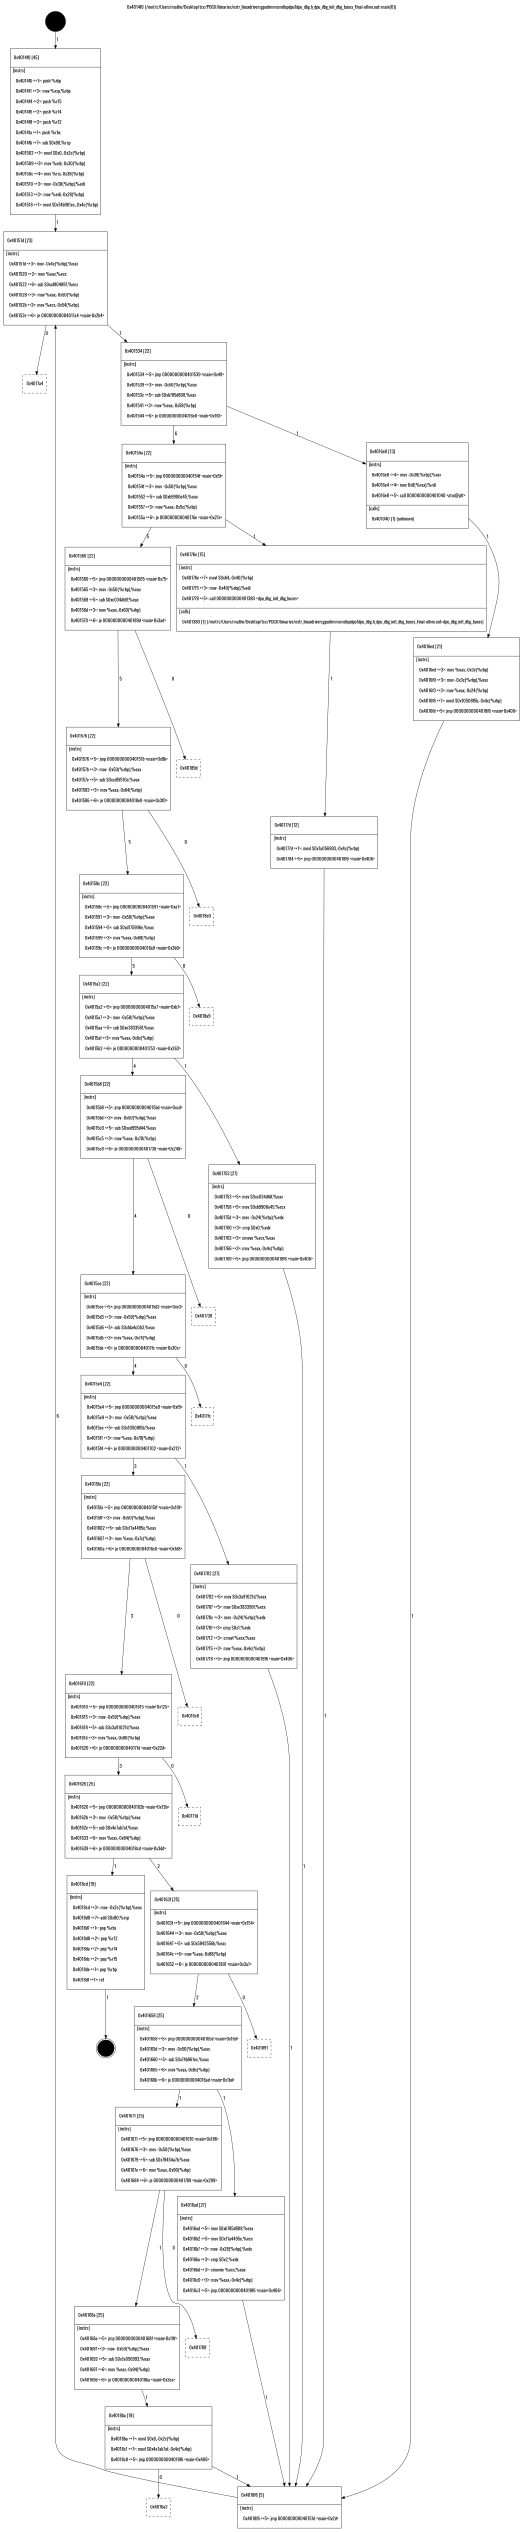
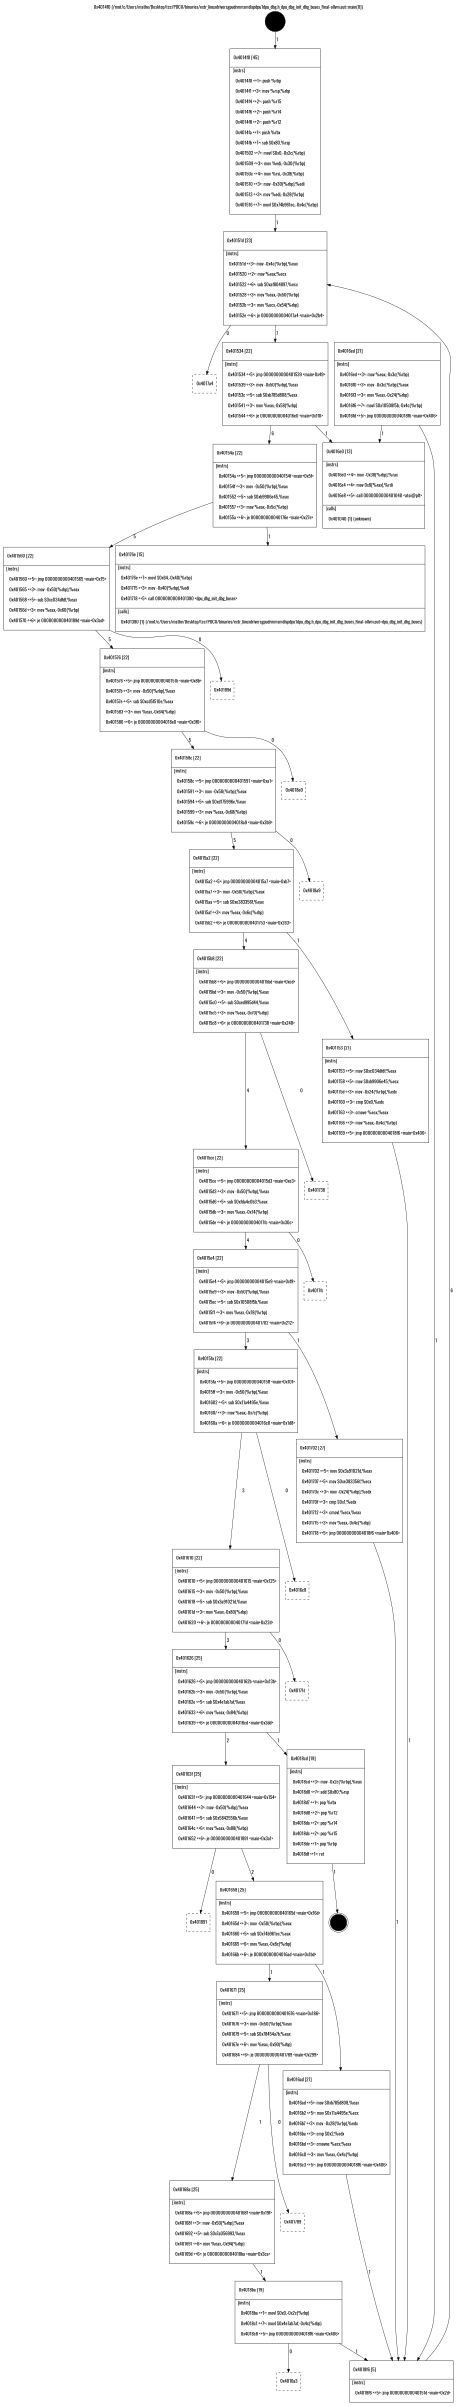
(498, 572) -> (381, 432)
(324, 842) -> none
